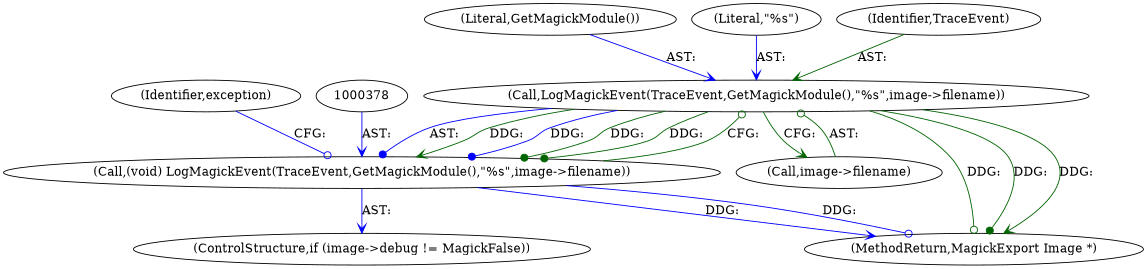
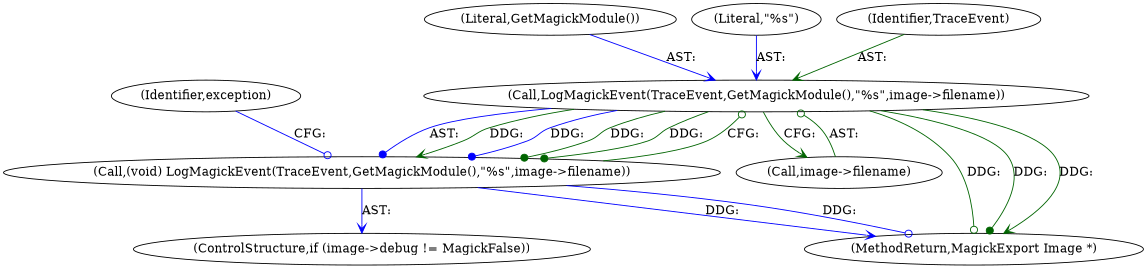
(362, 96) -> none
